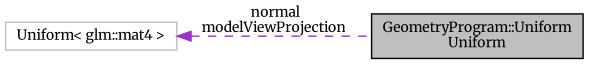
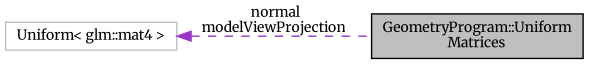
(477, 36) -> (477, 36)
